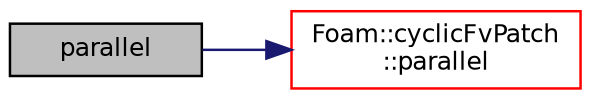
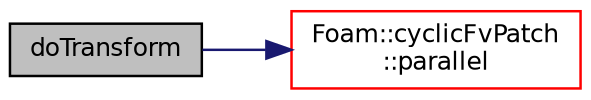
(106, 50) -> (106, 50)
